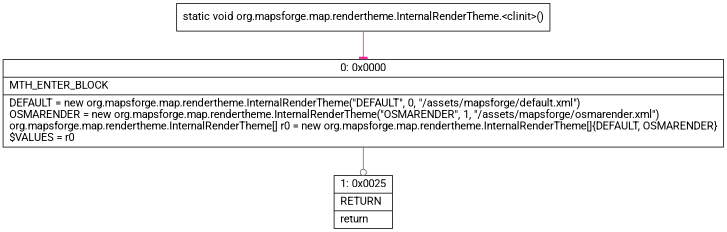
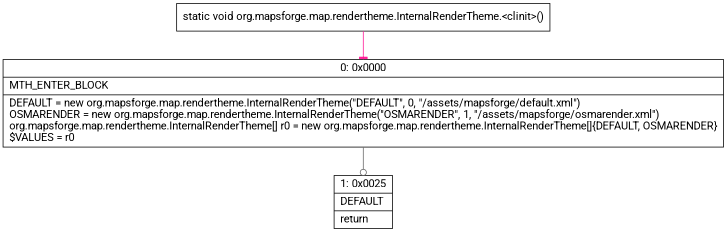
(361, 202) -> (362, 202)
